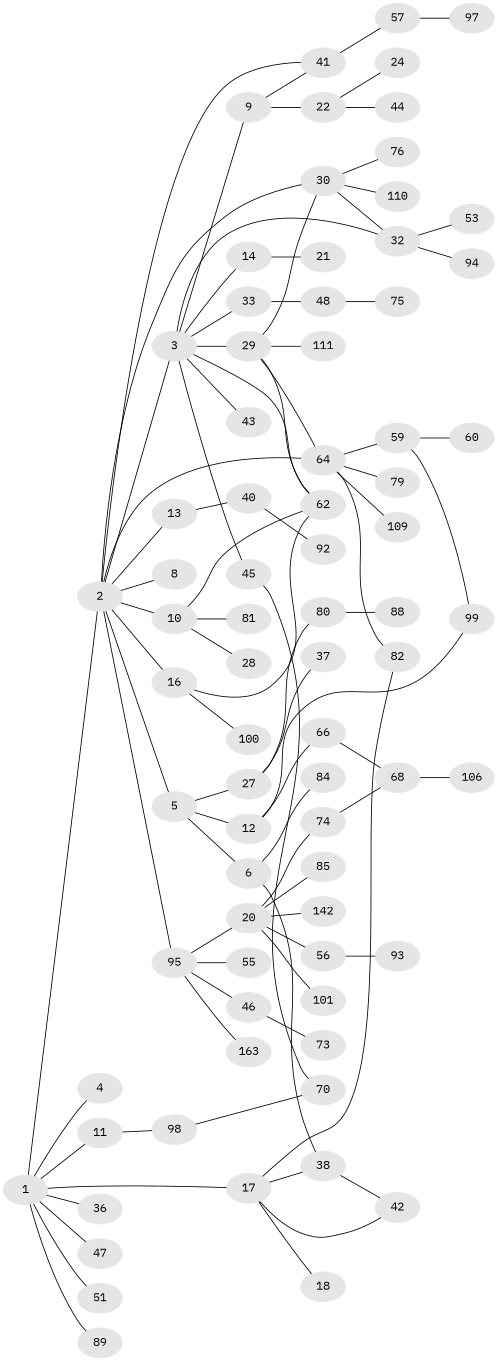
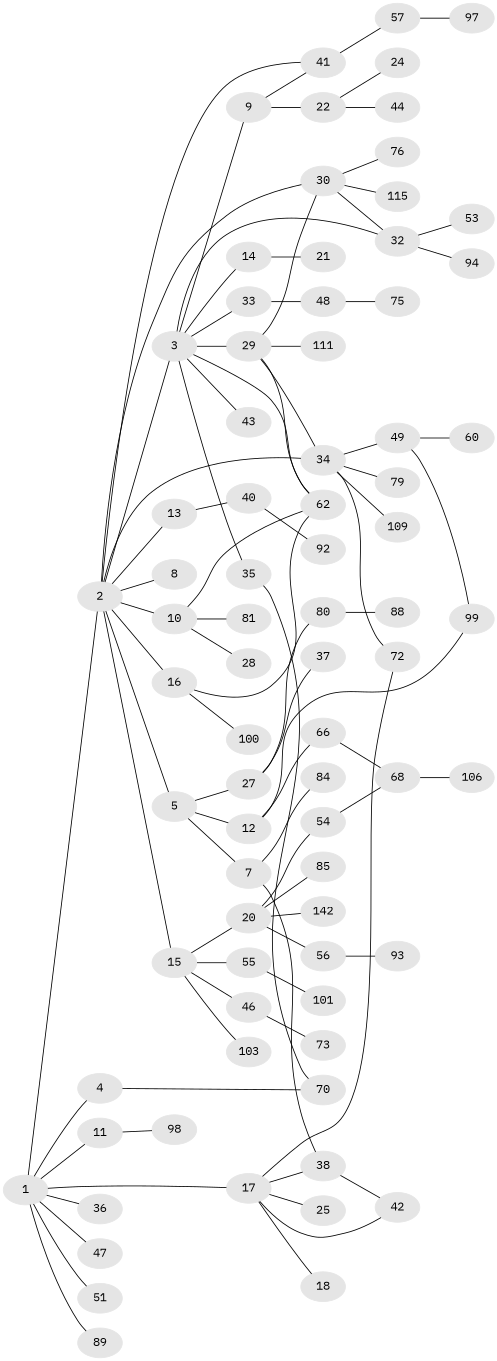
(397, 197) -> (397, 197)
(397, 438) -> (397, 438)
(323, 460) -> (323, 460)
(249, 574) -> (249, 574)
(397, 657) -> (397, 657)
(323, 822) -> (323, 822)
(249, 873) -> (249, 873)
(285, 958) -> (286, 982)
(174, 963) -> (174, 963)
(249, 1052) -> (249, 1052)
(249, 1110) -> (212, 1089)
none -> (323, 1211)
